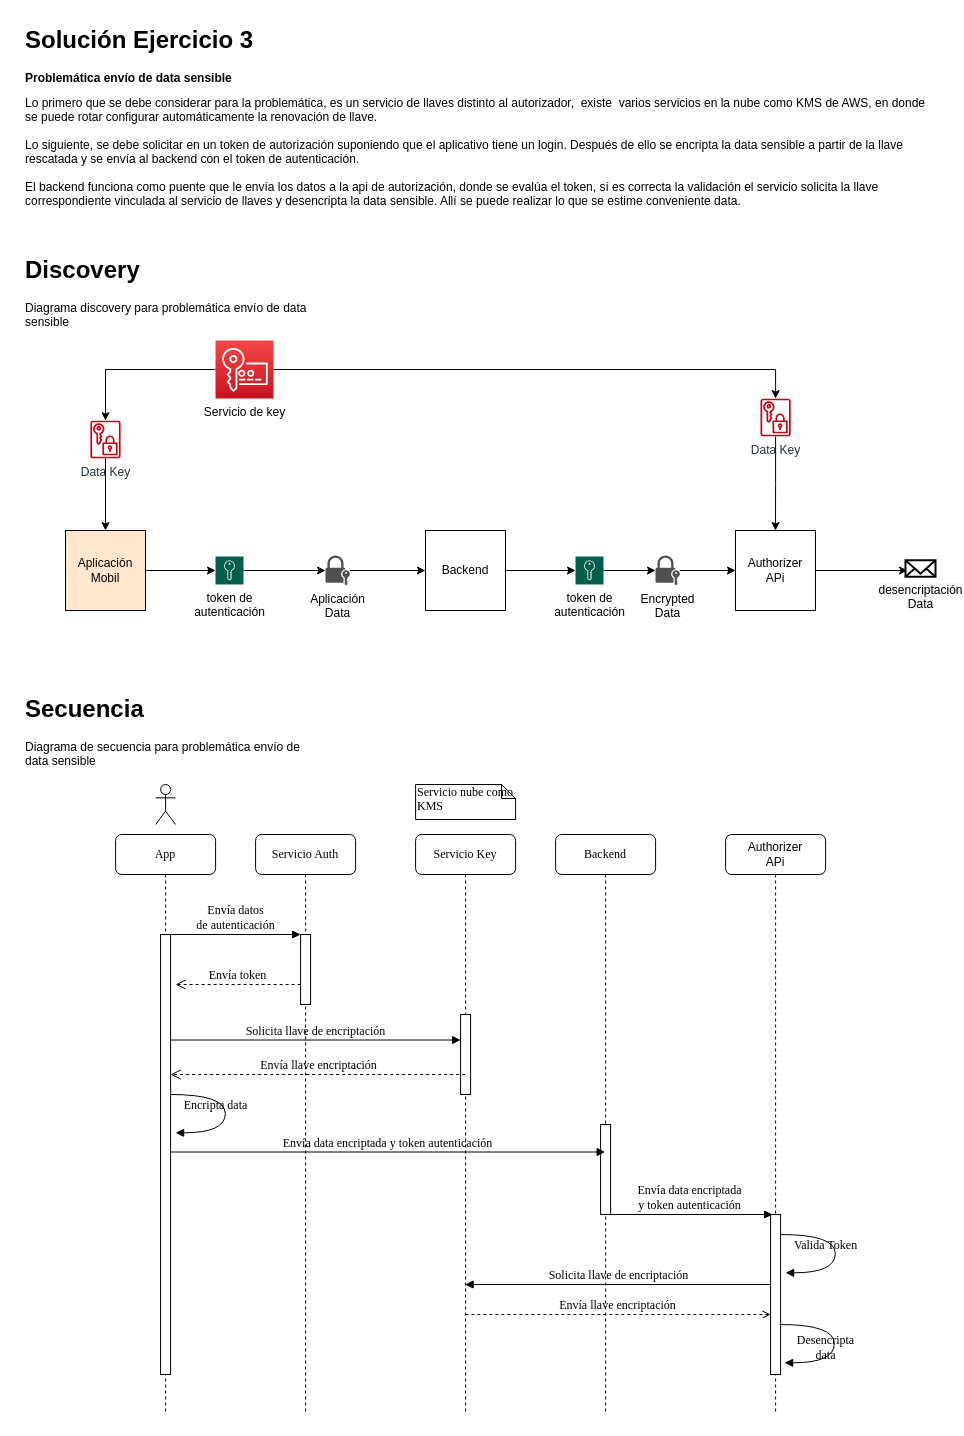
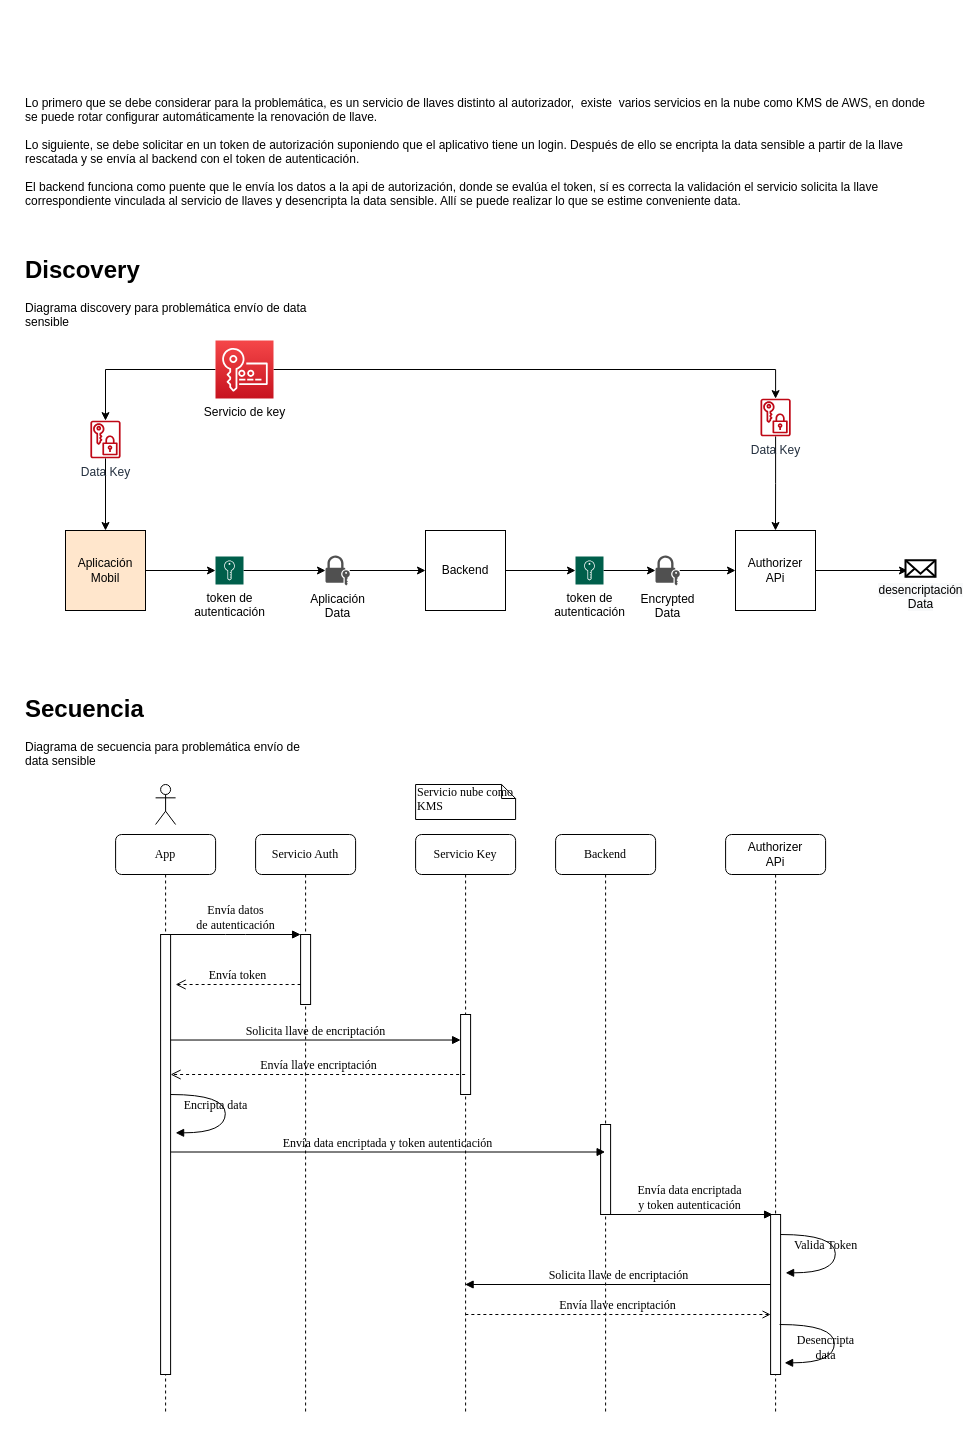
(171, 56) -> none
